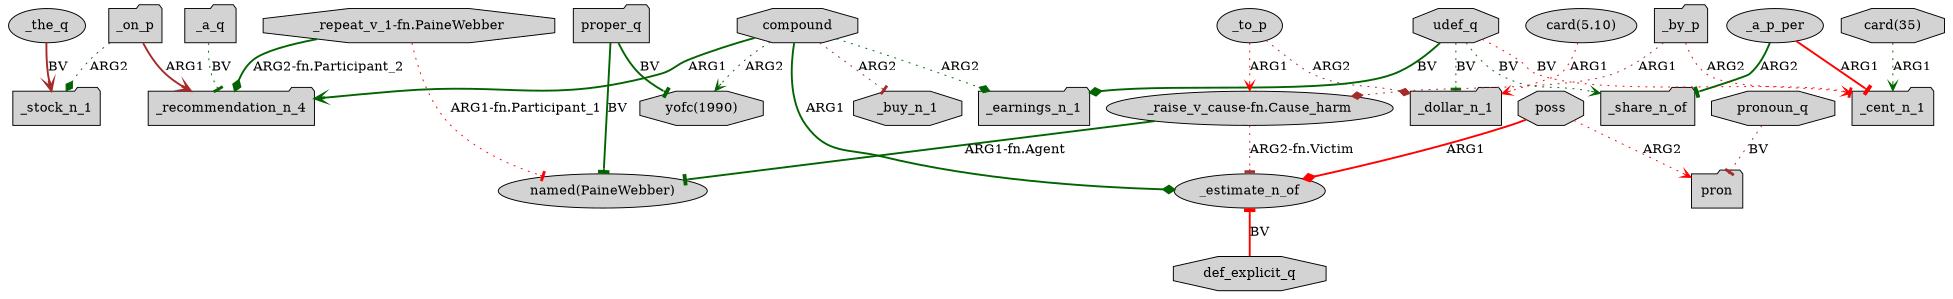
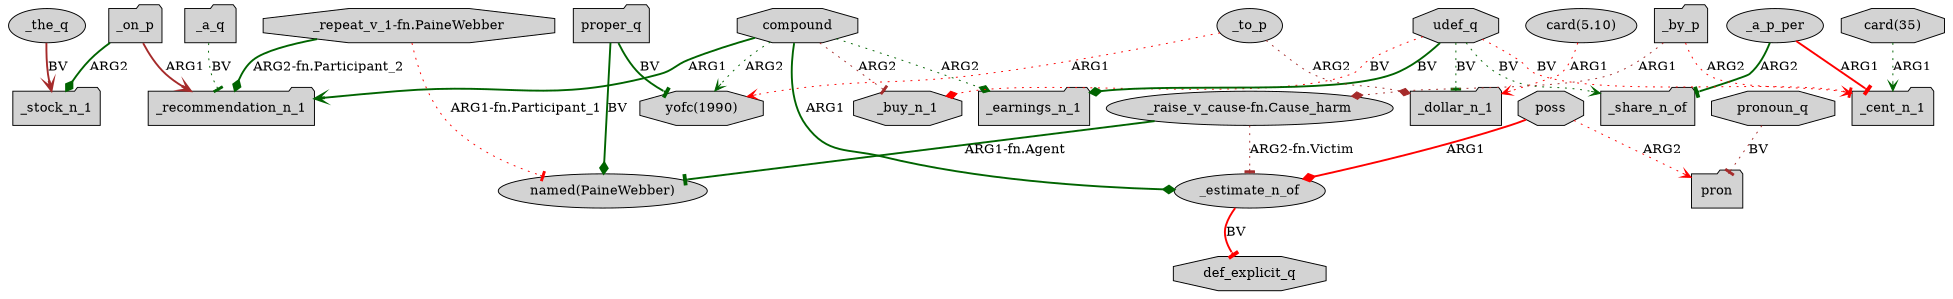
(89, 60) -> (89, 60)
(1250, 62) -> (990, 73)
none -> (1088, 88)
(607, 106) -> (607, 106)
(231, 108) -> (231, 108)
(1250, 235) -> (1225, 230)
